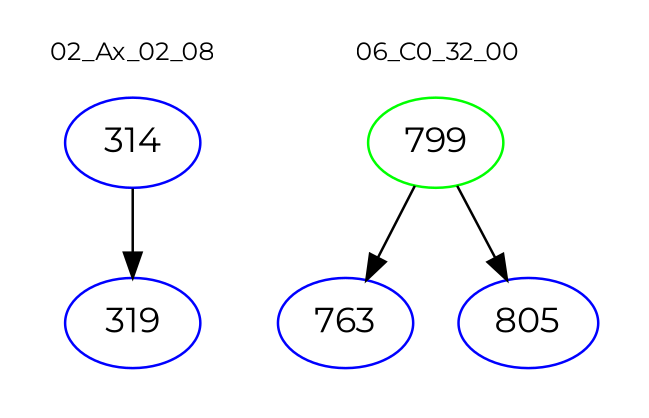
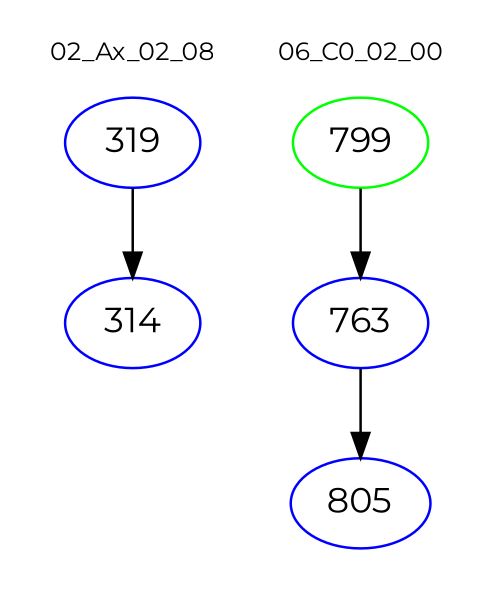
(438, 54) -> (362, 54)
(133, 221) -> (133, 221)
(476, 222) -> (361, 401)
